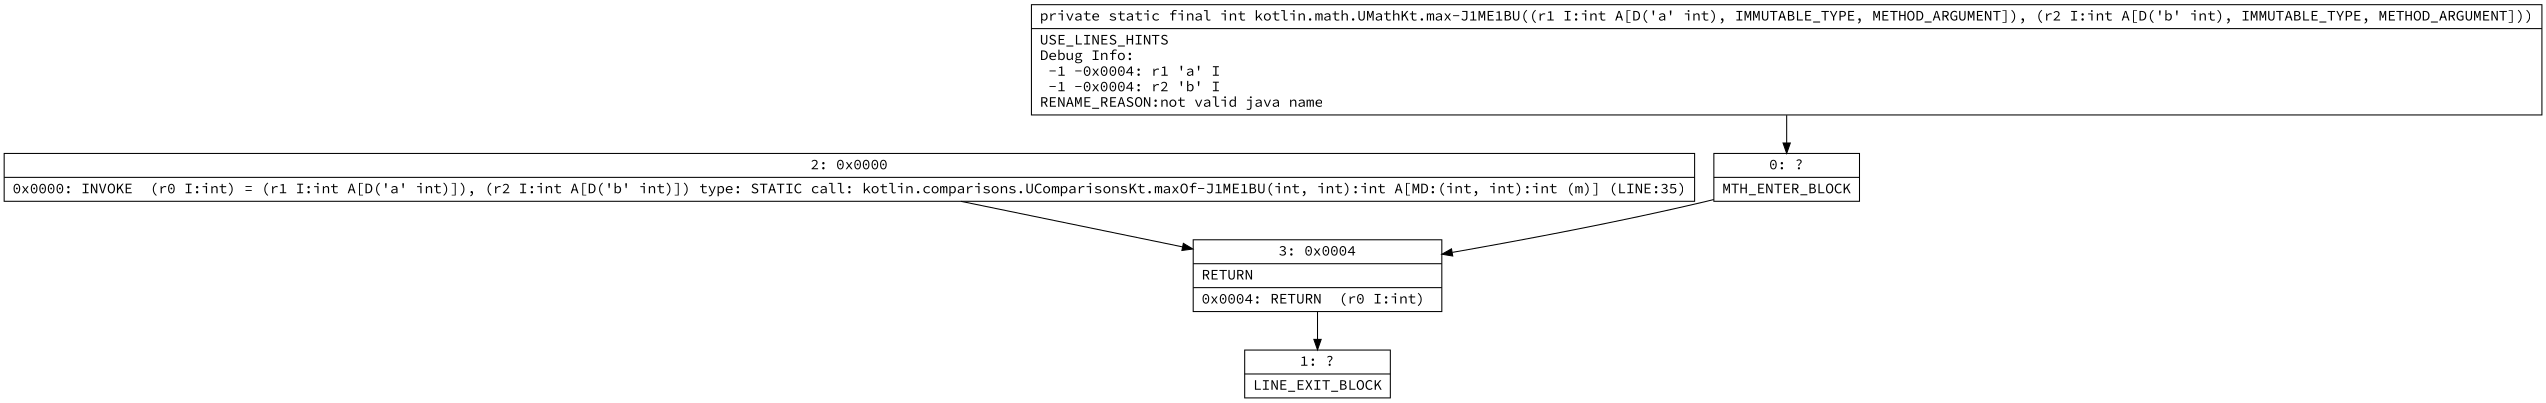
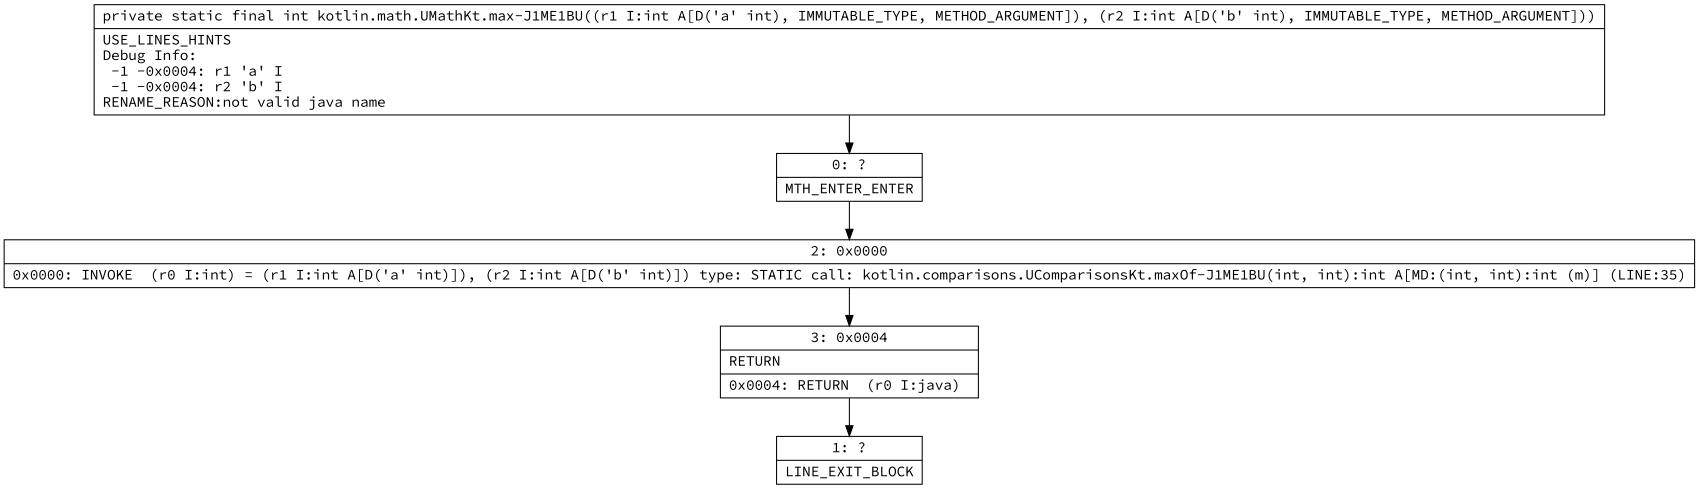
(1787, 189) -> (849, 189)
(1583, 228) -> (849, 215)
(1318, 299) -> (849, 385)
